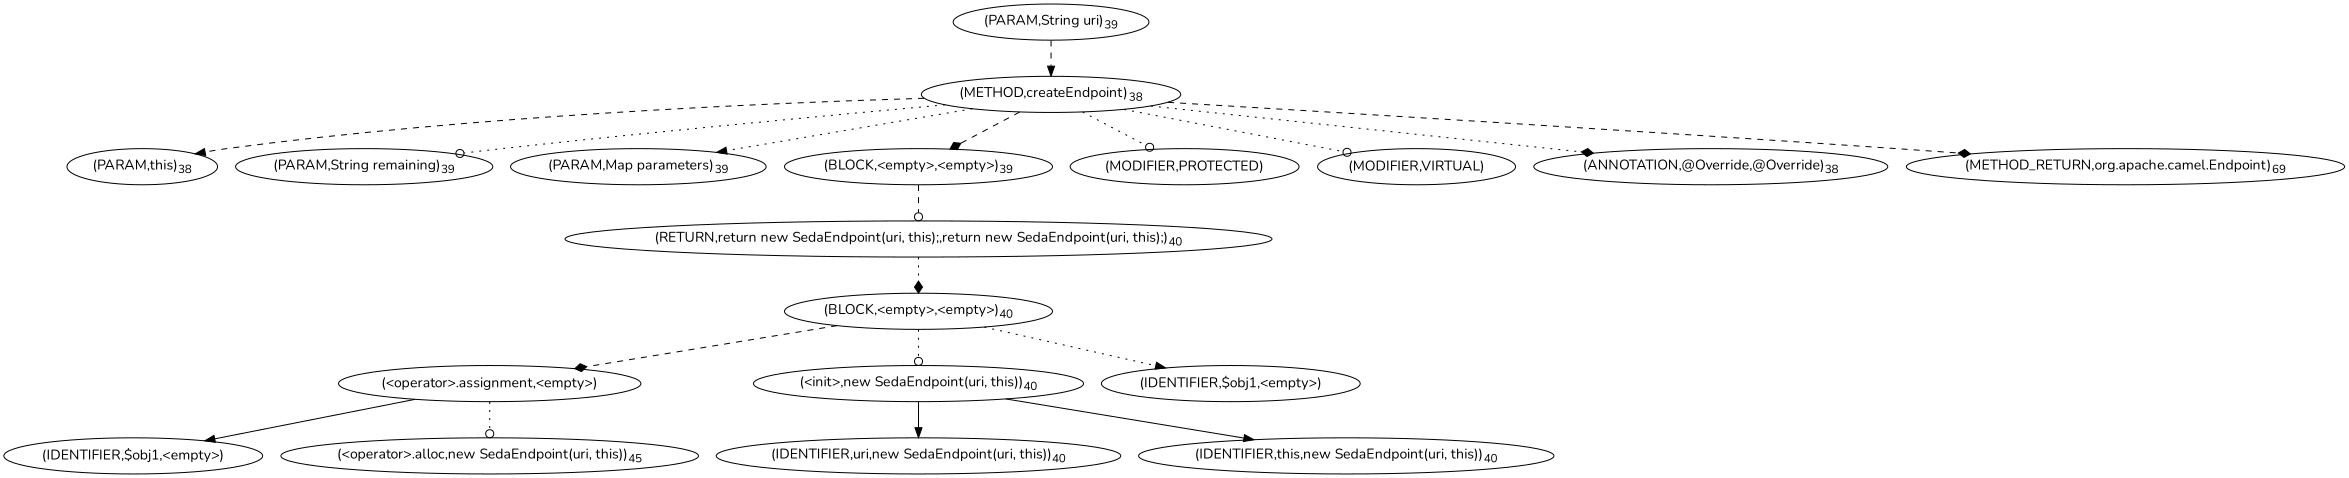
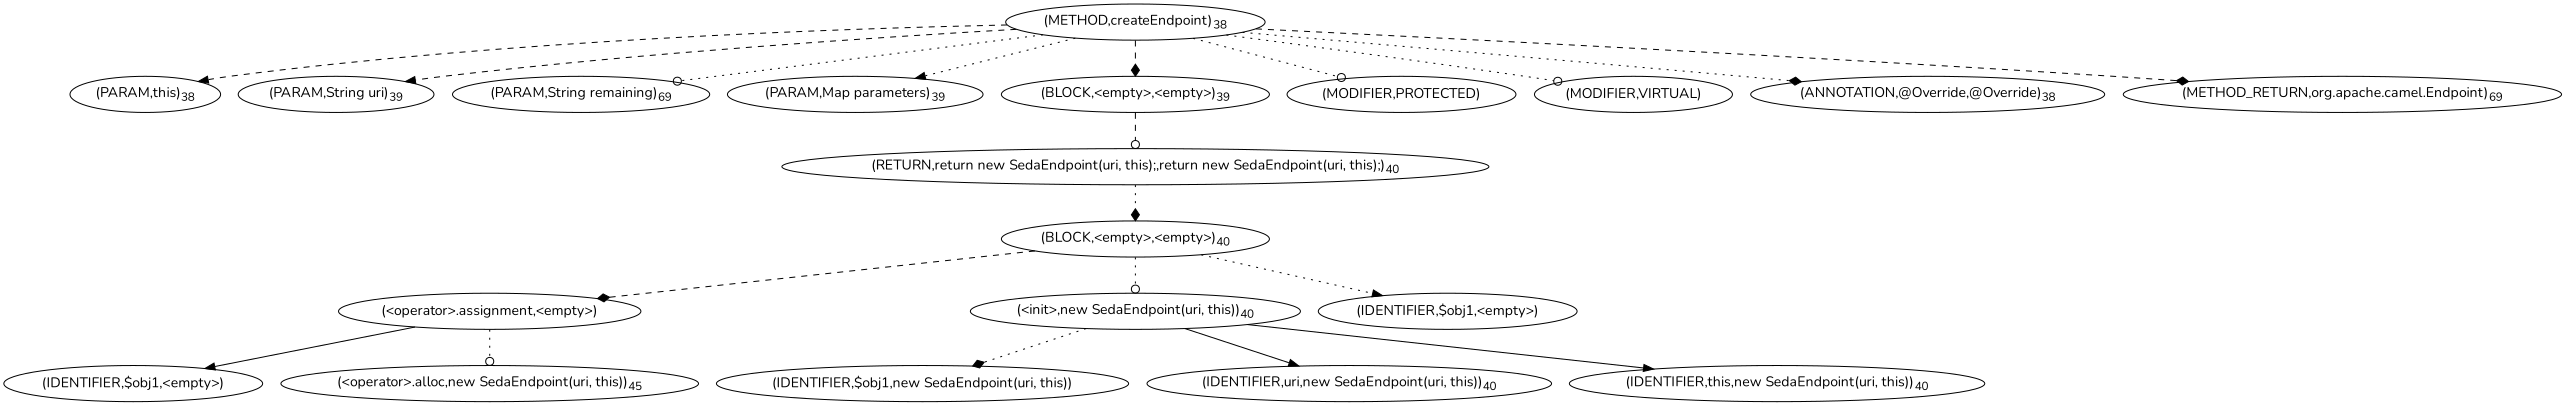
(1051, 53) -> (716, 50)
(448, 165) -> (665, 93)
none -> (923, 384)
